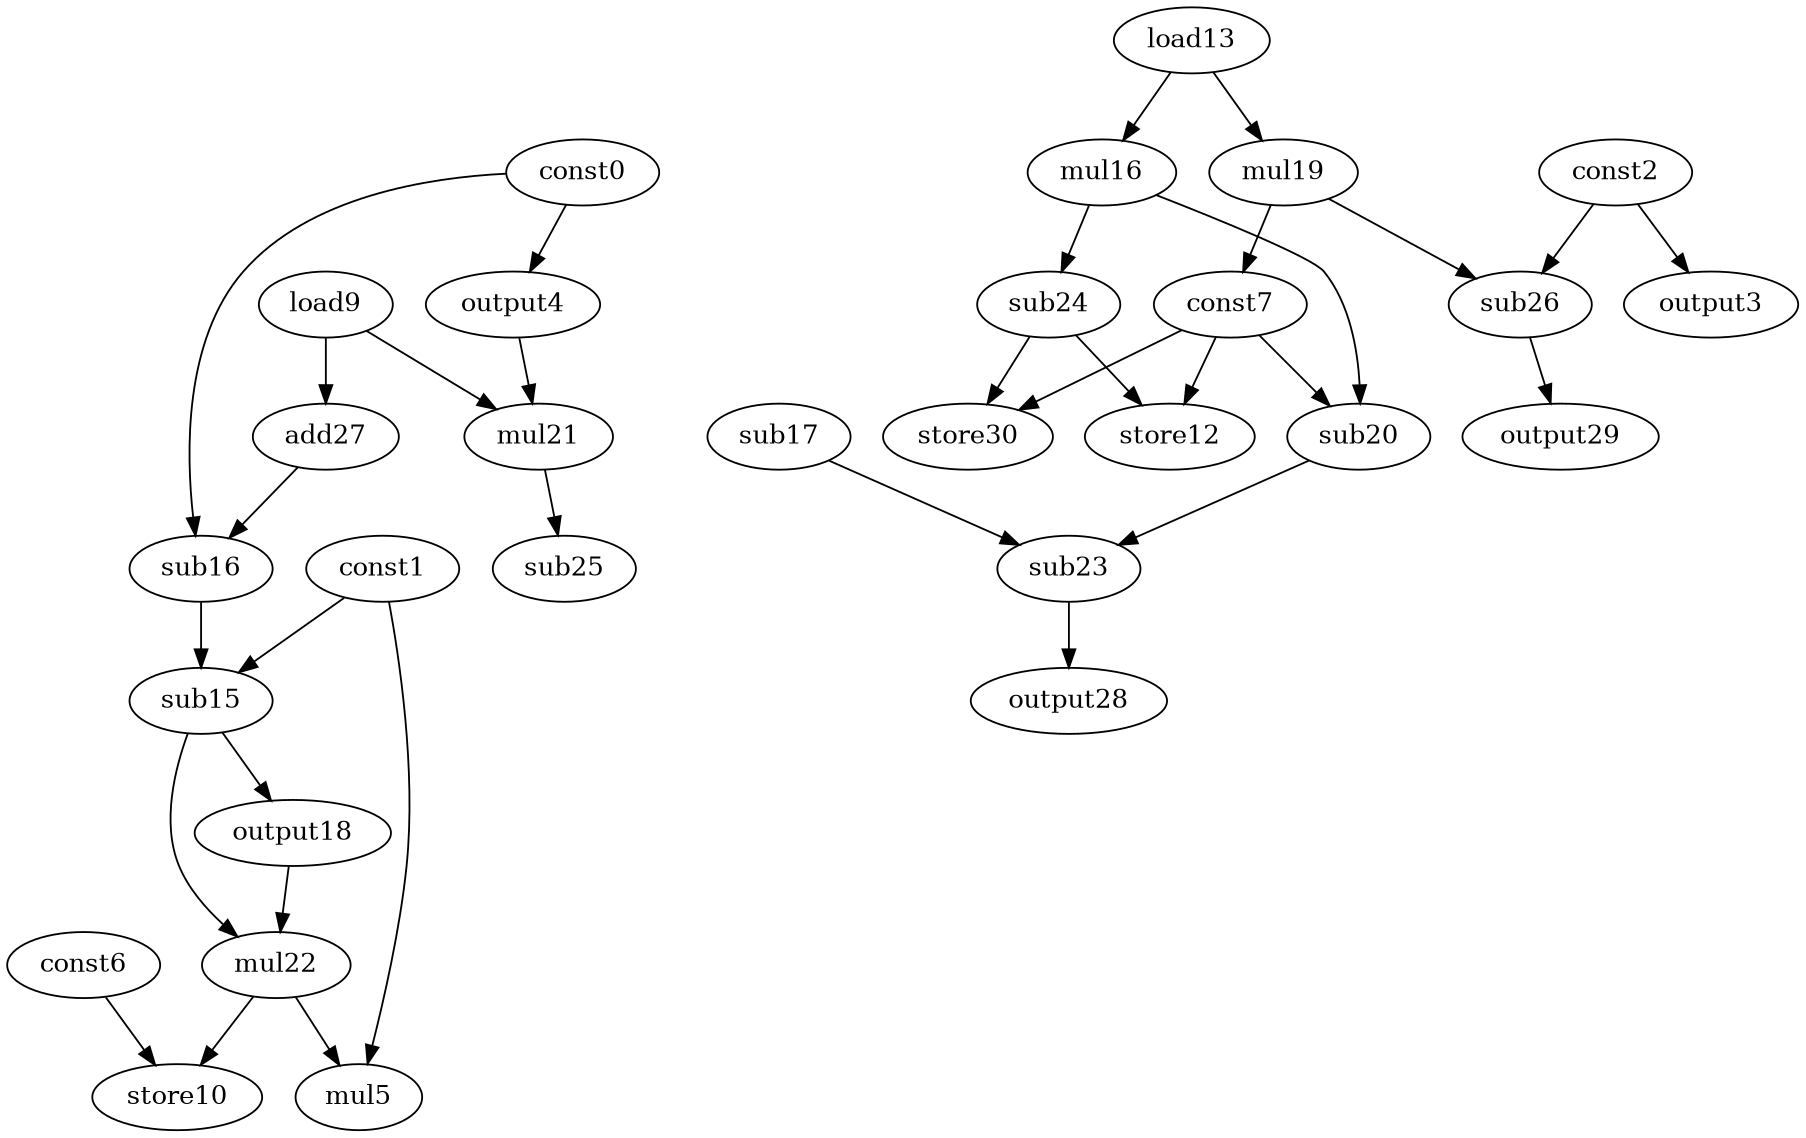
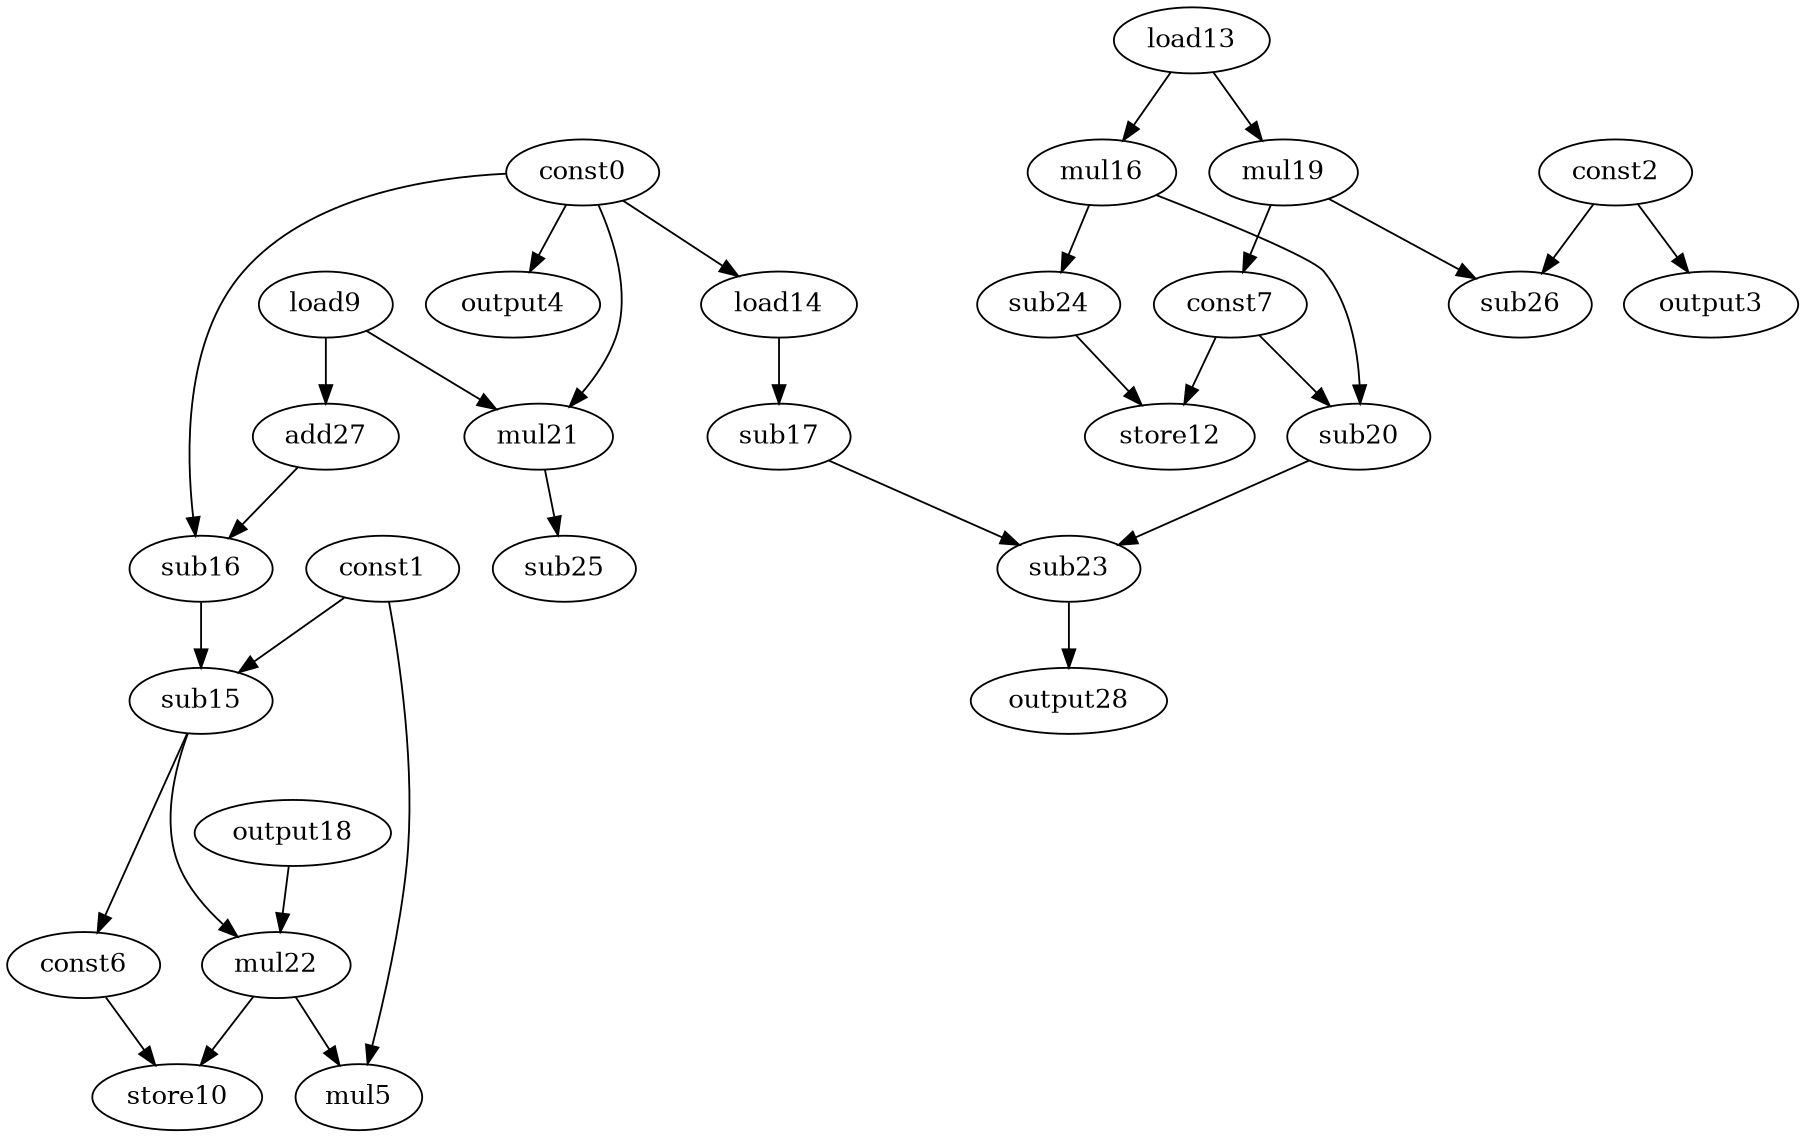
none -> (779, 305)
(524, 362) -> (622, 302)
(968, 437) -> none
(1561, 437) -> none
(241, 759) -> (146, 824)
